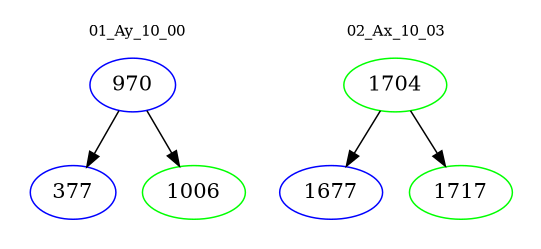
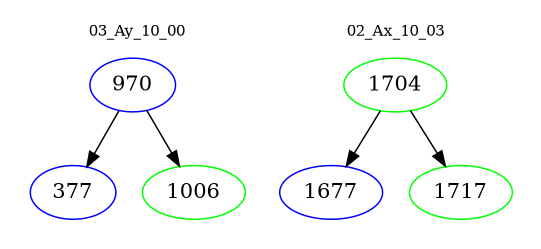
(137, 32) -> (137, 32)
